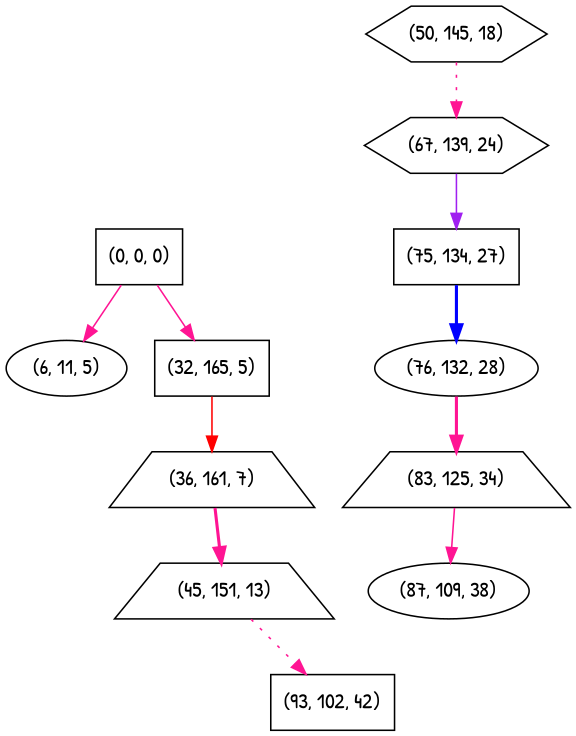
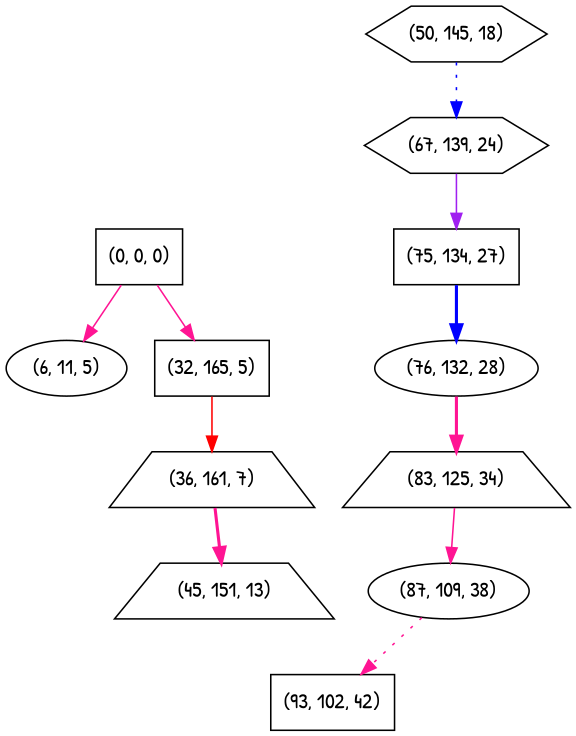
(456, 82) -> (456, 82)
(273, 641) -> (397, 641)
